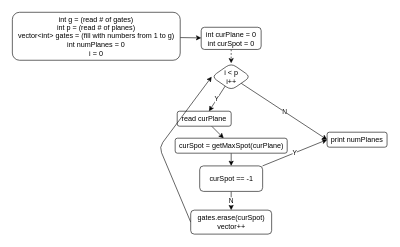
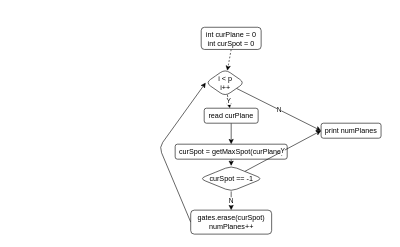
(96, 36) -> none
(188, 38) -> none
(231, 77) -> (225, 83)
(204, 119) -> (231, 116)
(357, 140) -> (351, 131)
(231, 146) -> (231, 152)
(231, 179) -> (231, 179)
(232, 222) -> (232, 222)
